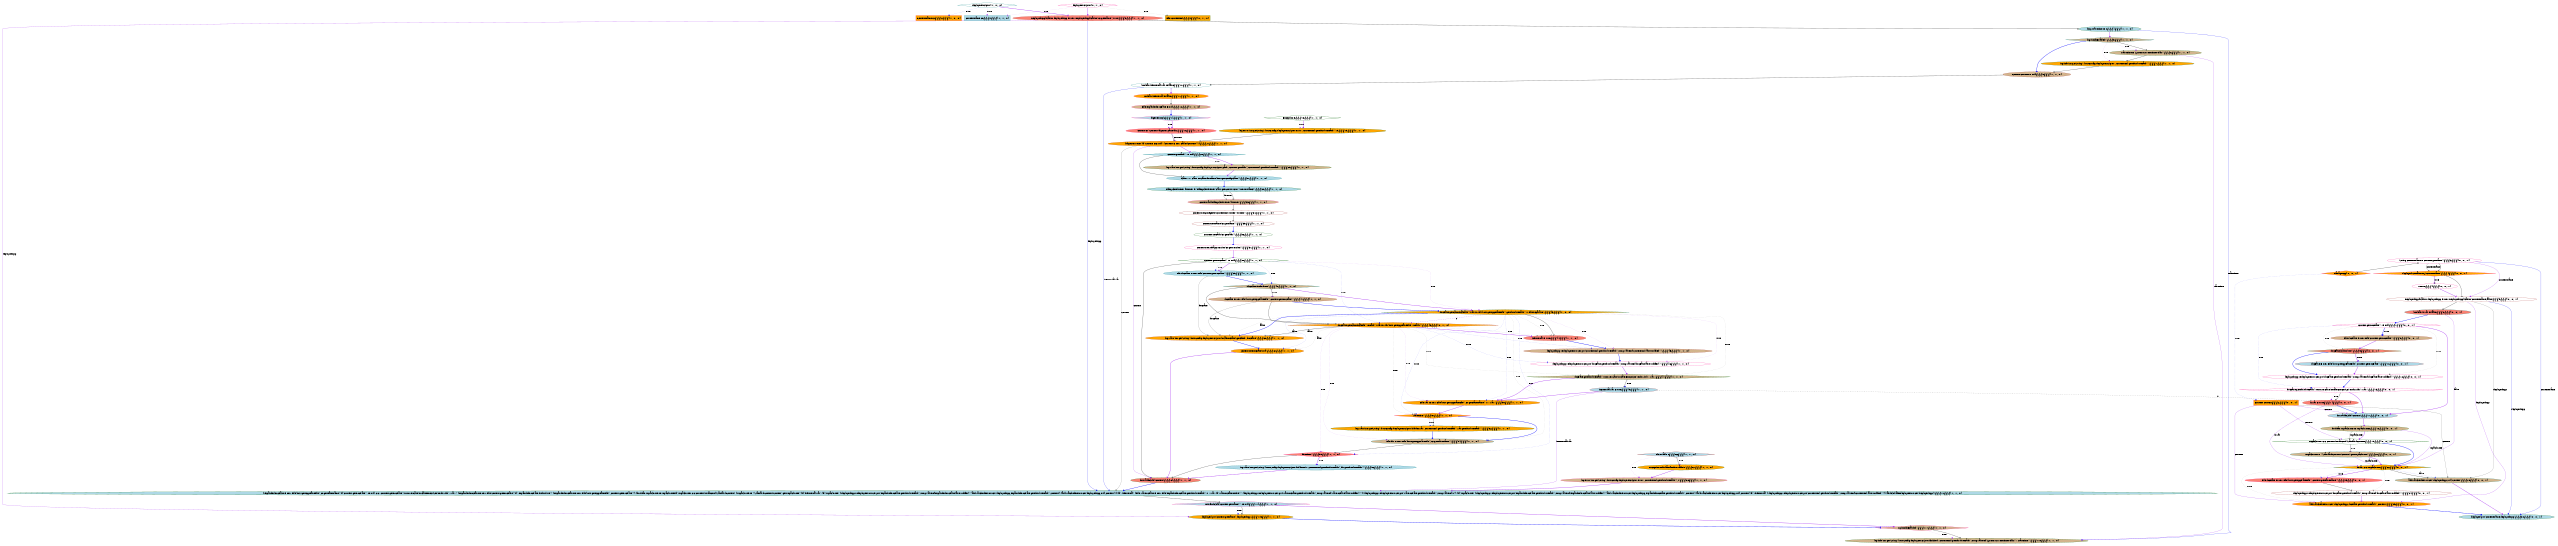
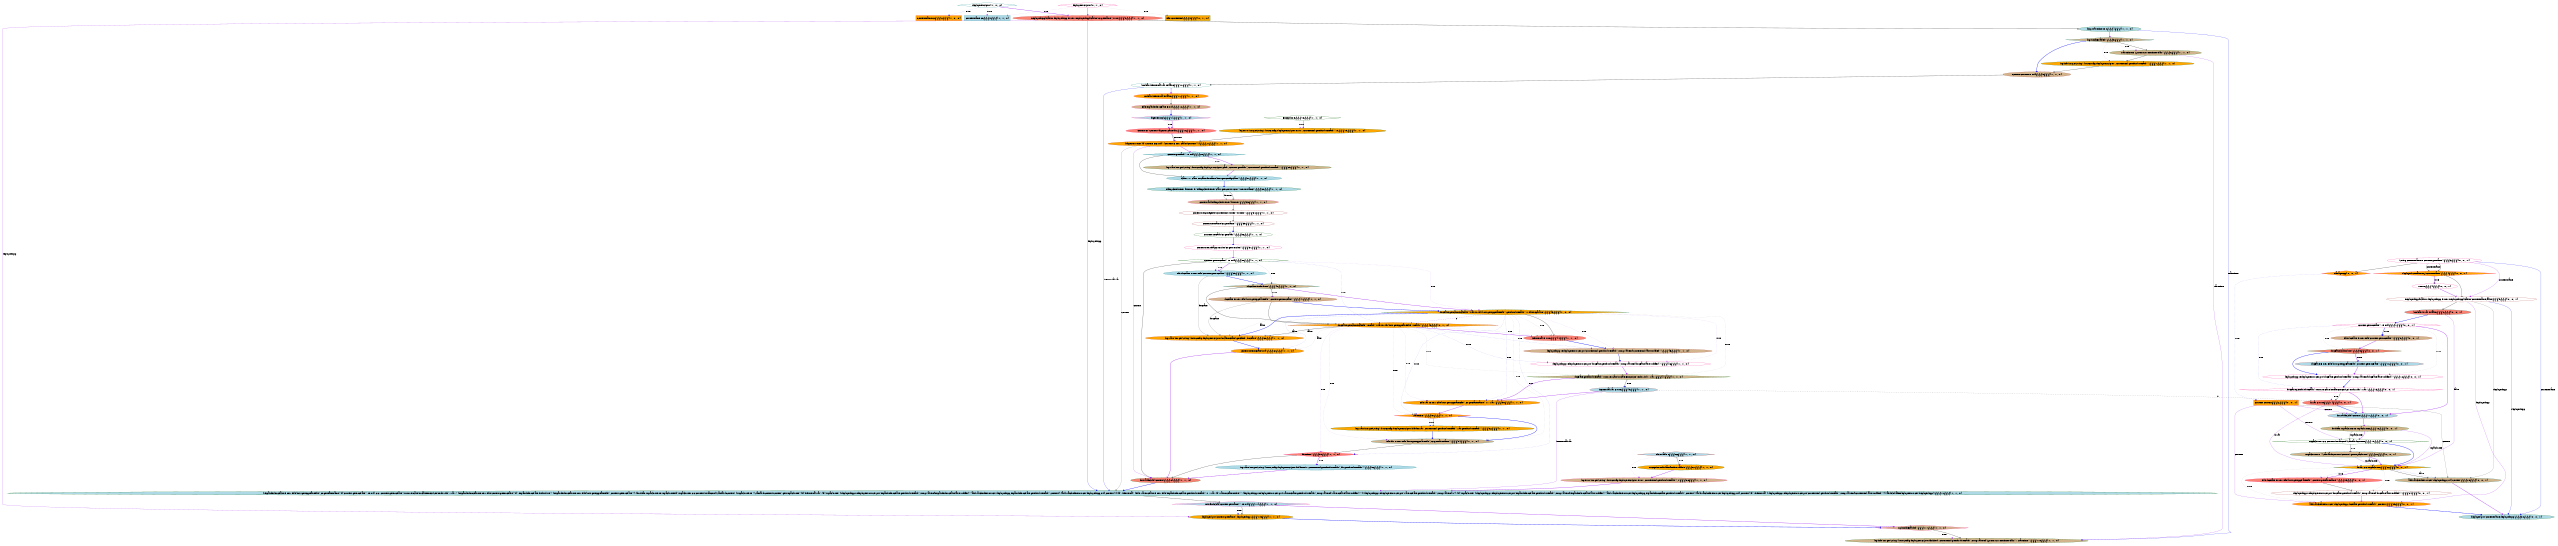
(2387, 268) -> (2387, 267)
